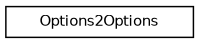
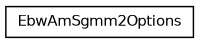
(100, 22) -> (100, 22)
